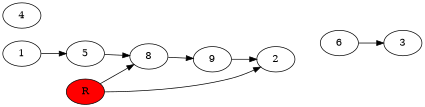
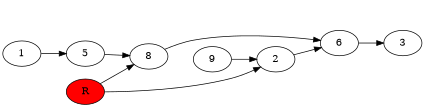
(22, 16) -> none
none -> (304, 52)
(177, 58) -> (238, 36)
